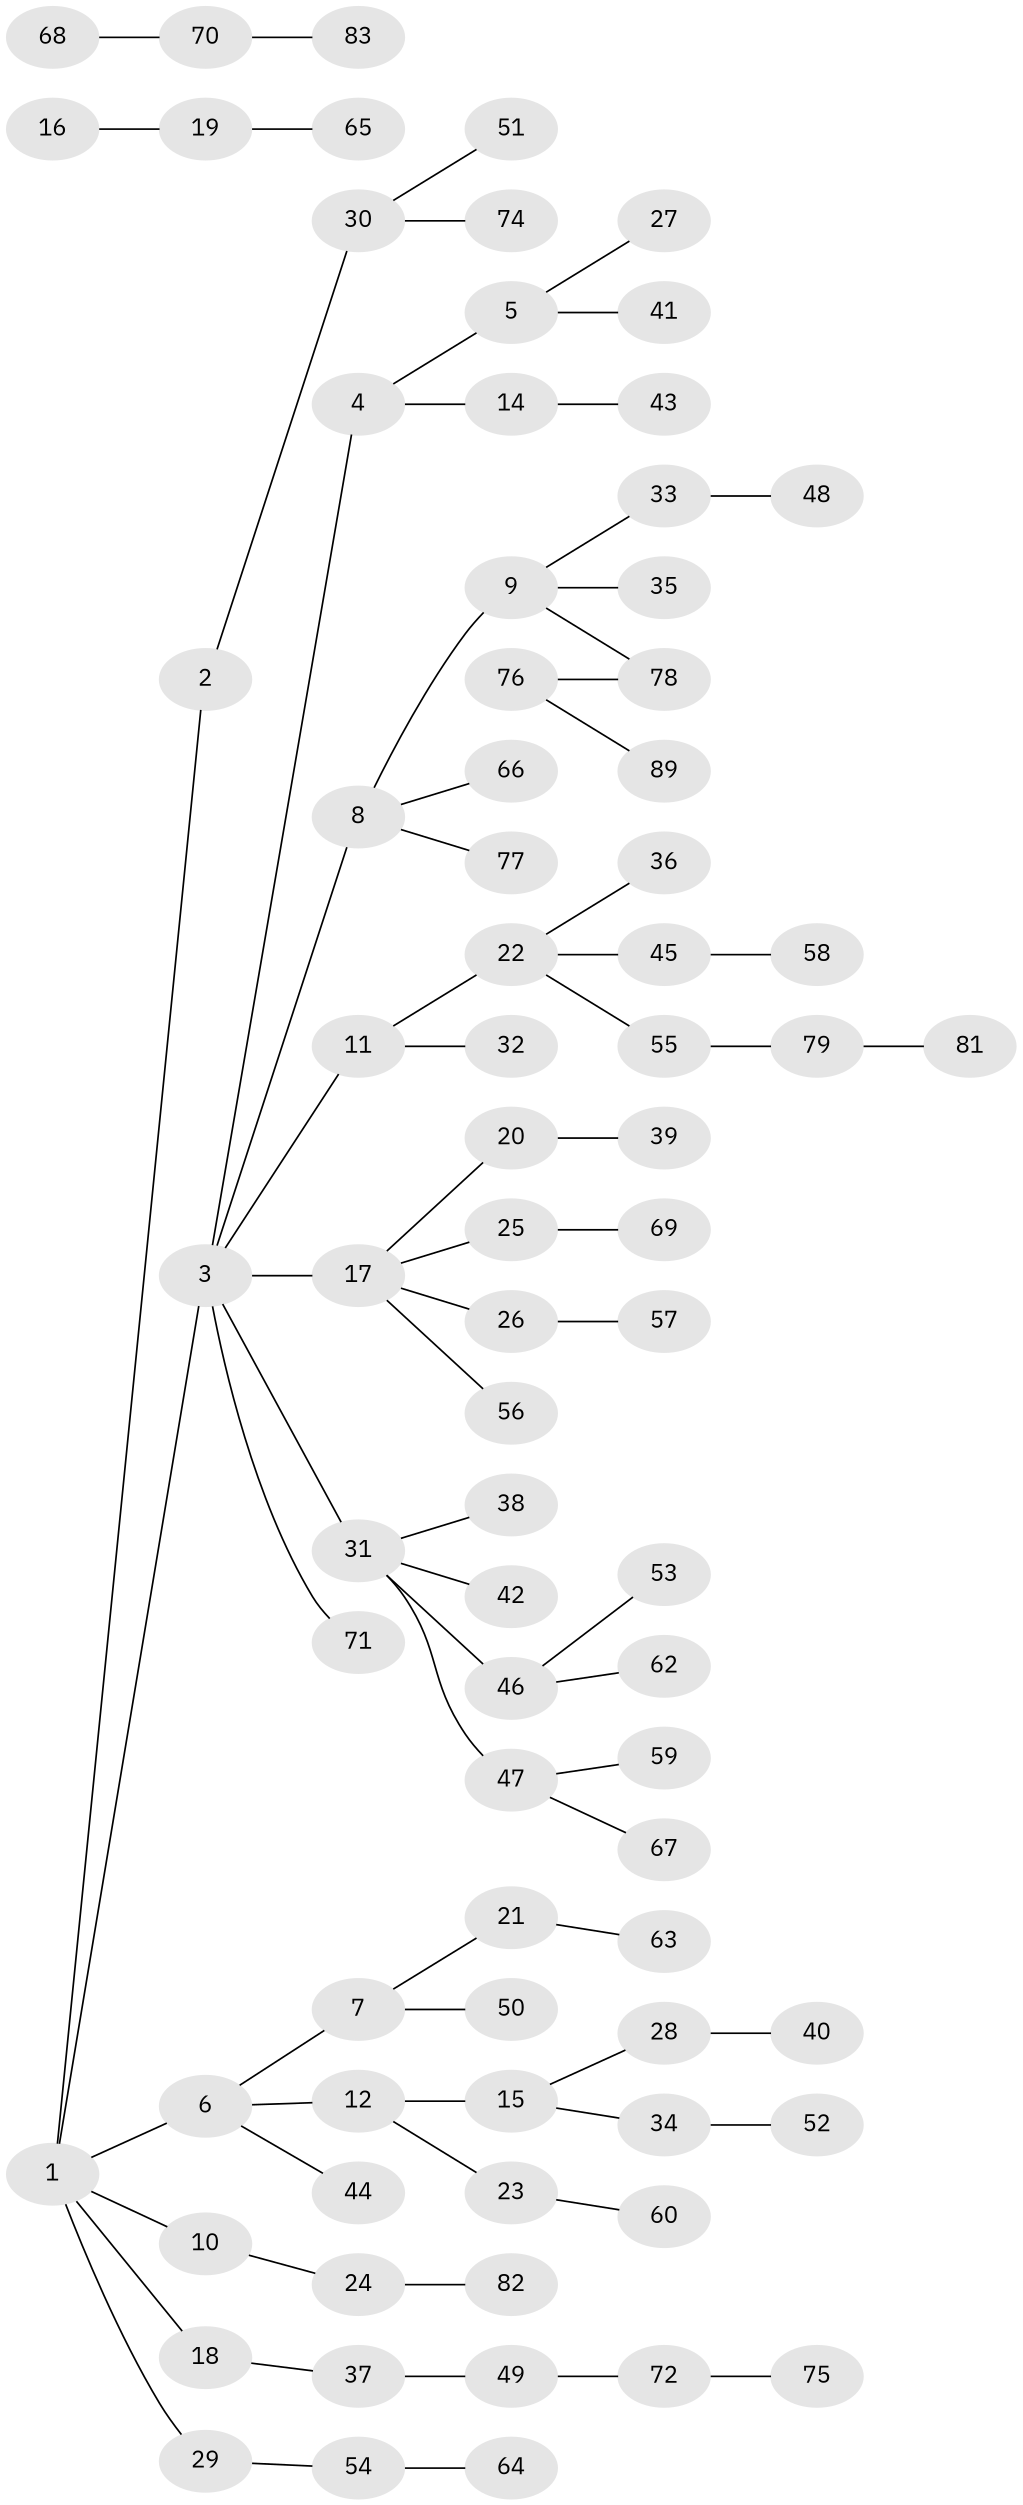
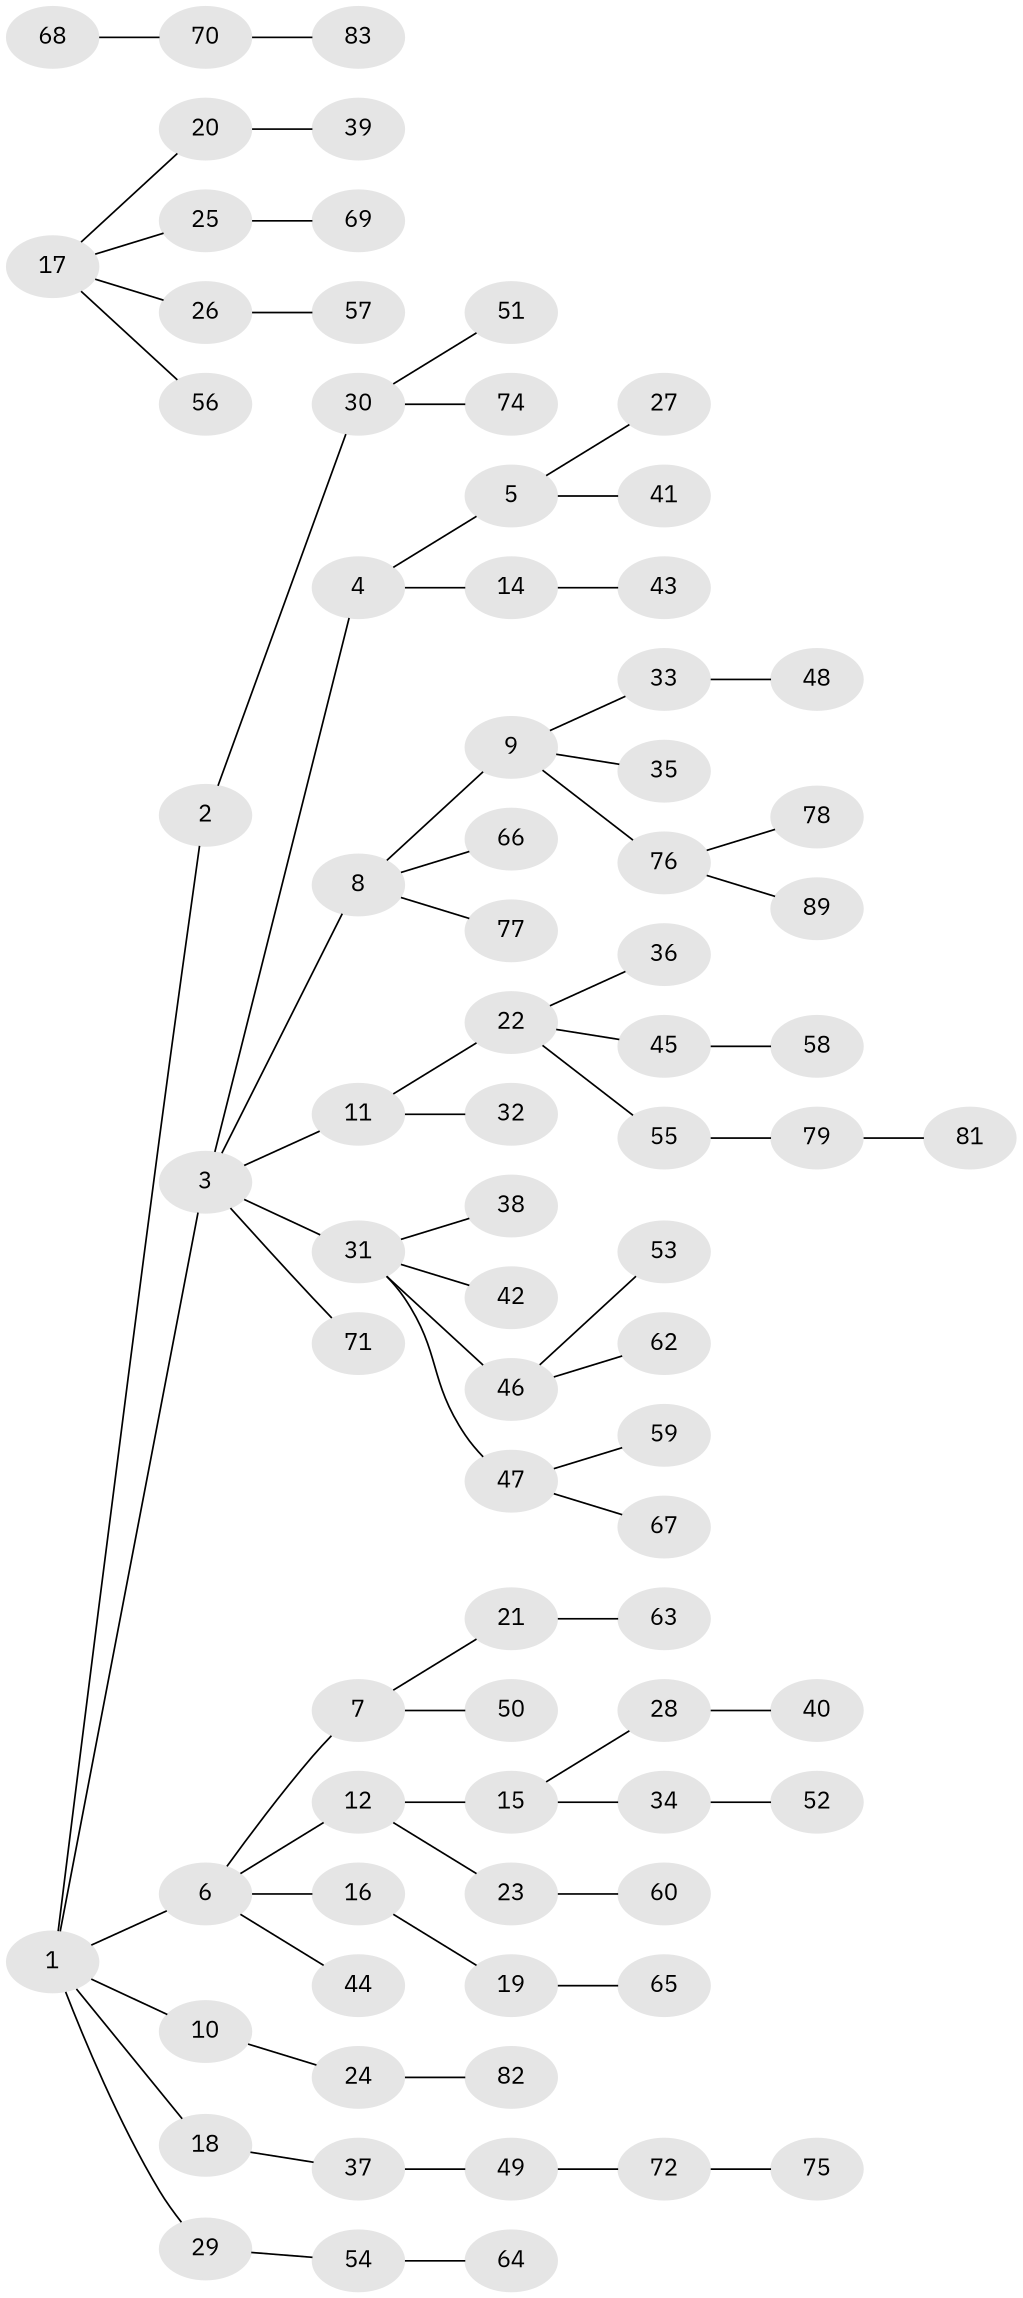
(588, 634) -> (588, 805)
(282, 1276) -> none
none -> (282, 1894)
